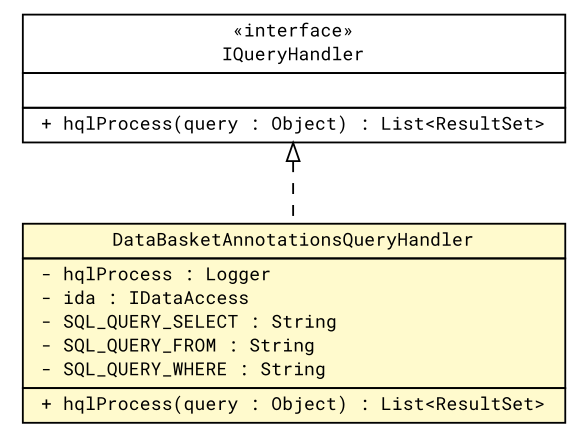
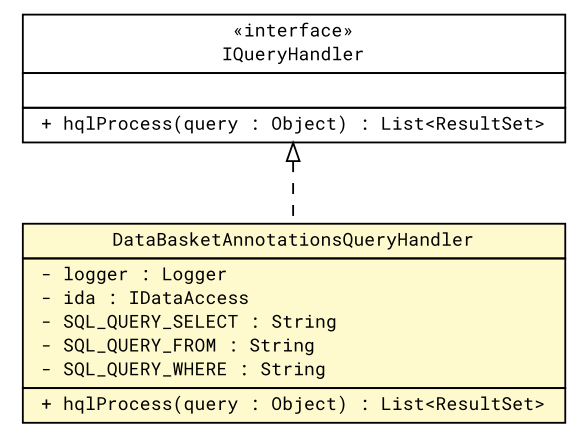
(157, 275) -> (135, 275)
